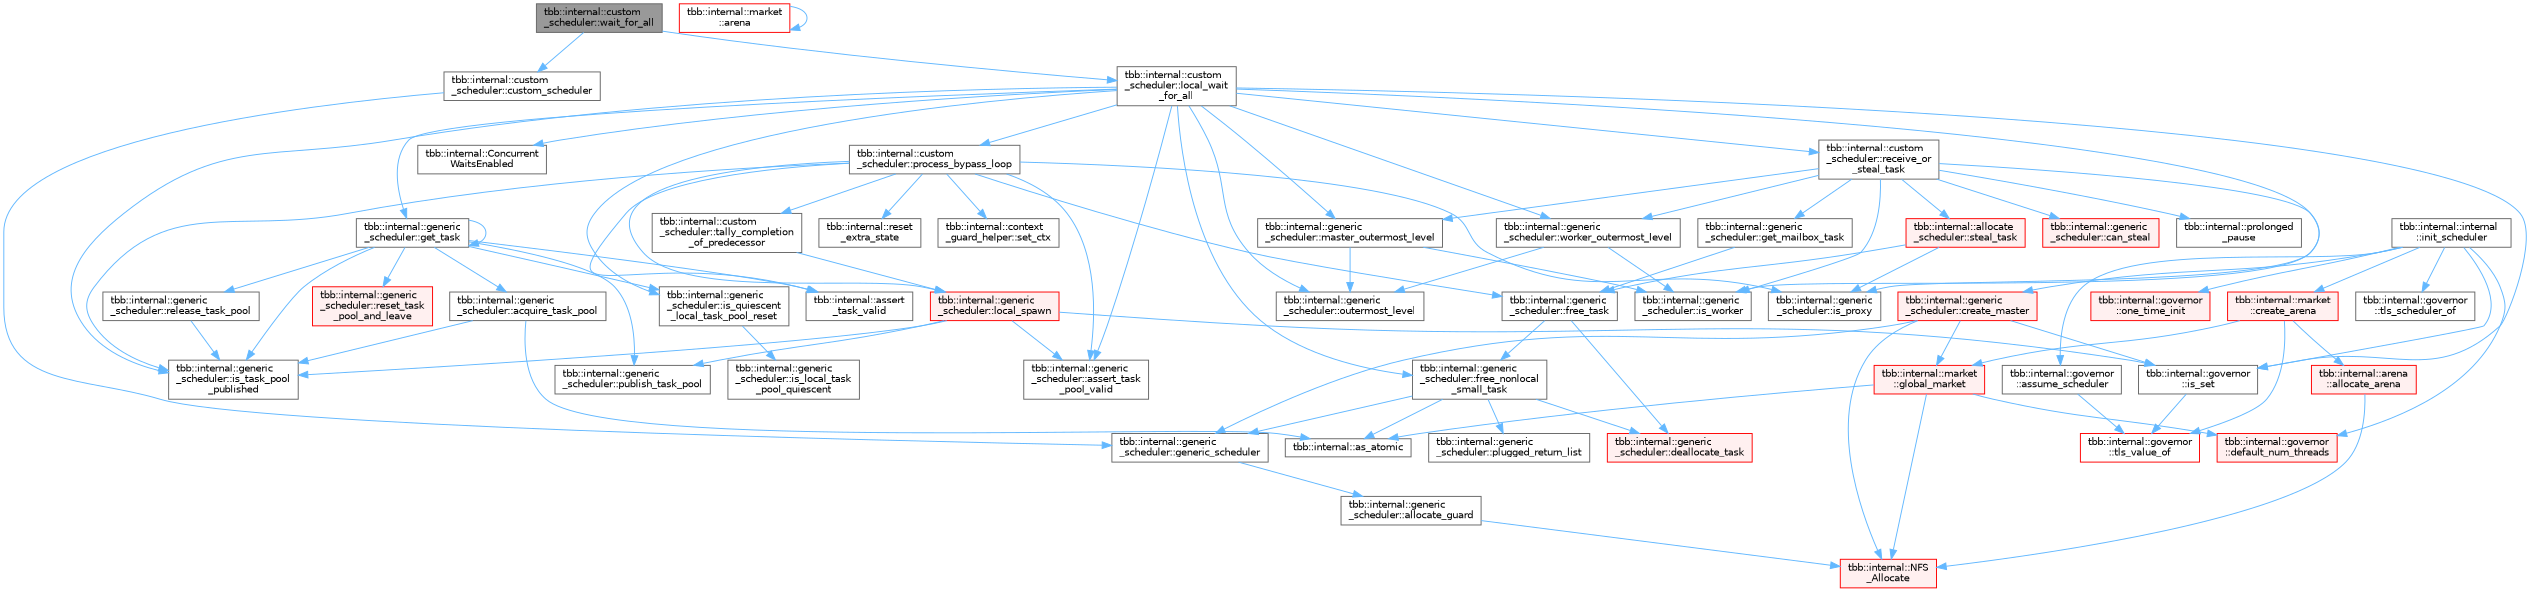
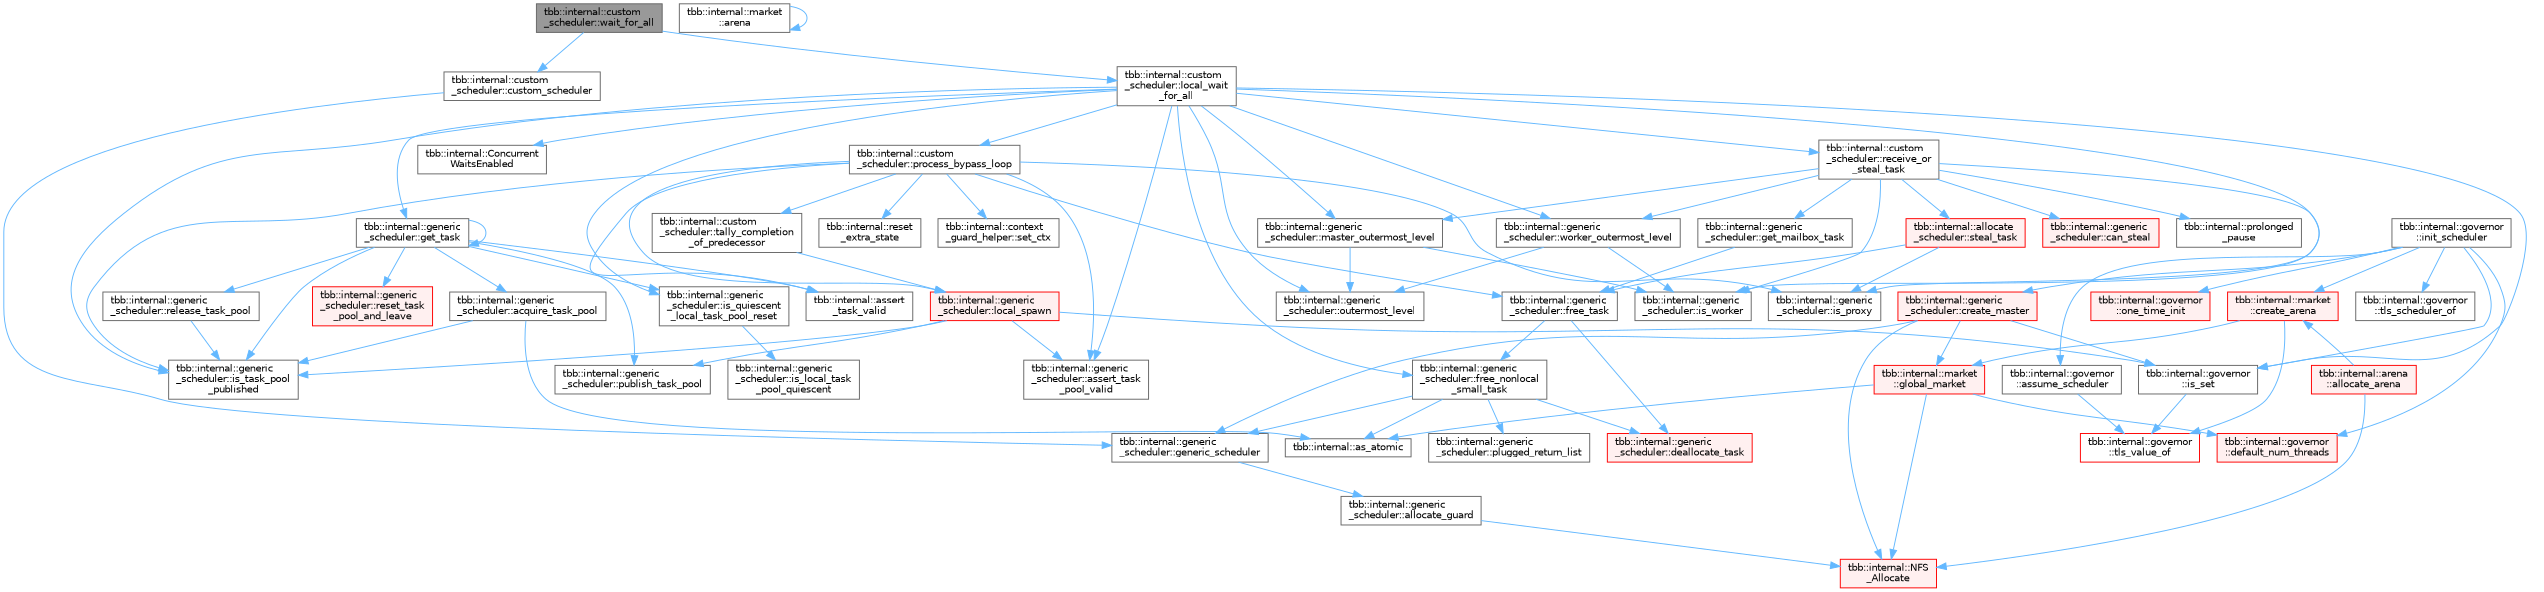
(735, 18) -> (735, 18)
(2451, 233) -> (2451, 233)
(2314, 340) -> (2333, 346)
